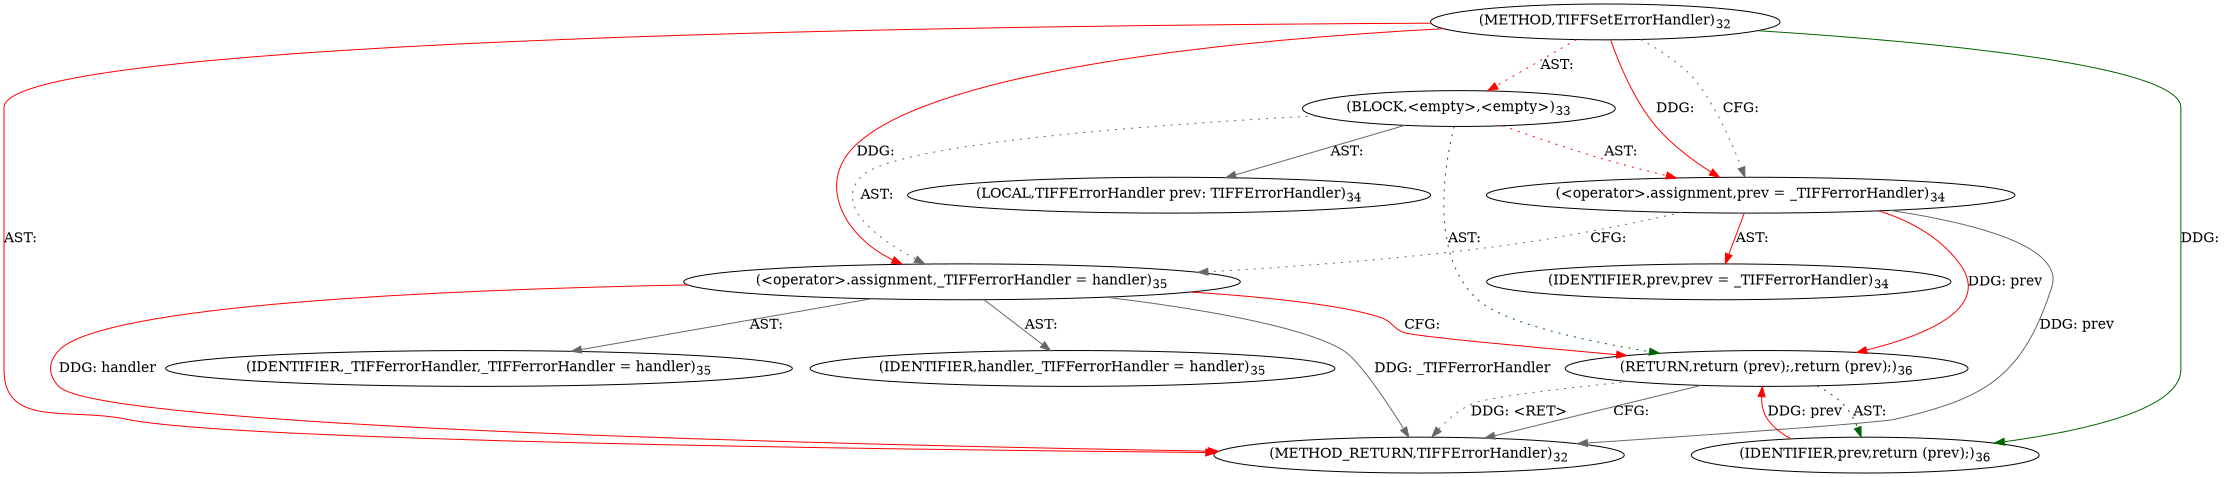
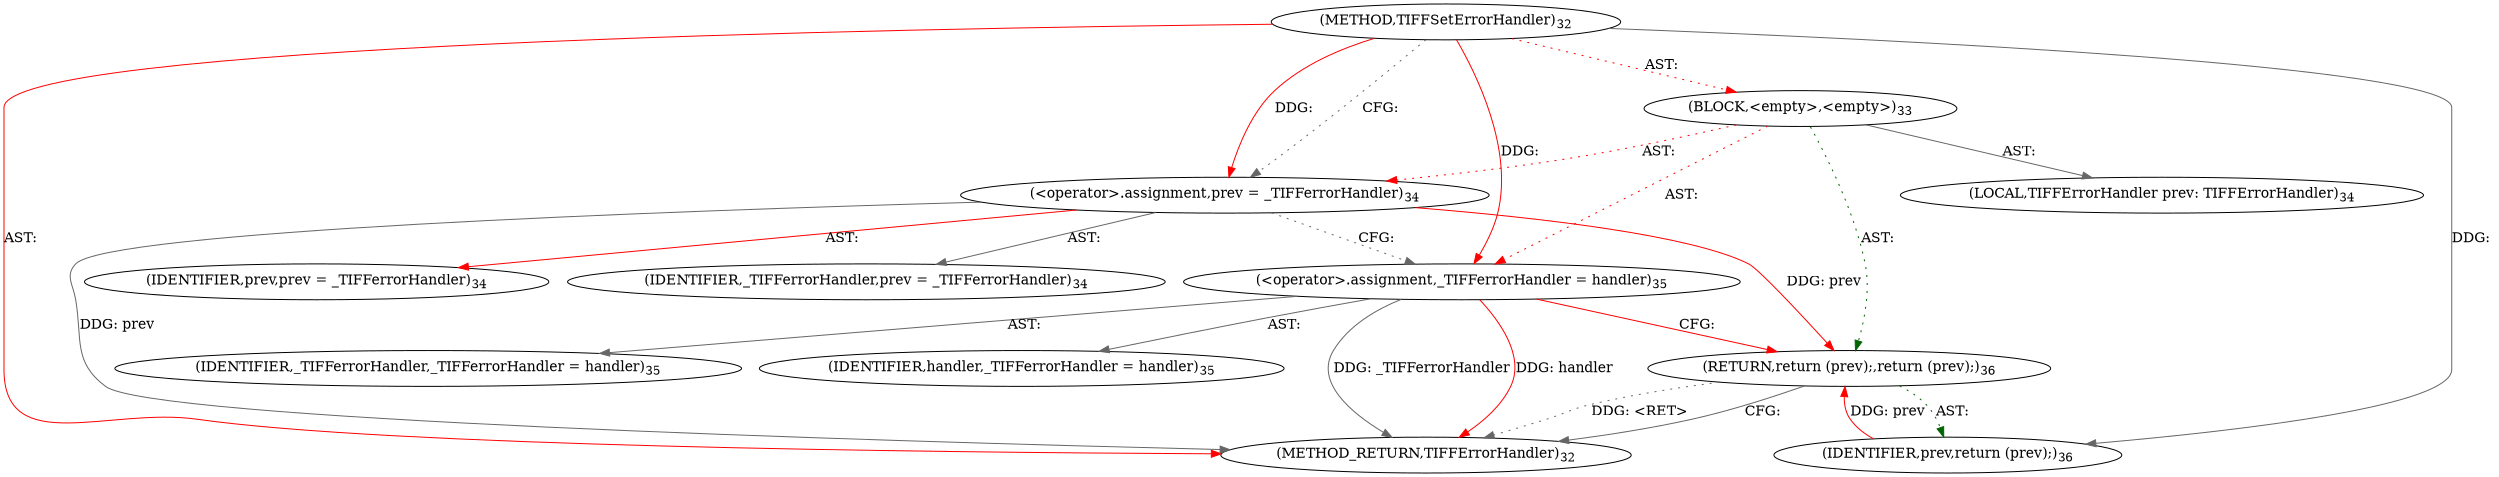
(2181, 120) -> (2348, 78)
(1029, 138) -> (1636, 193)
none -> (866, 282)
